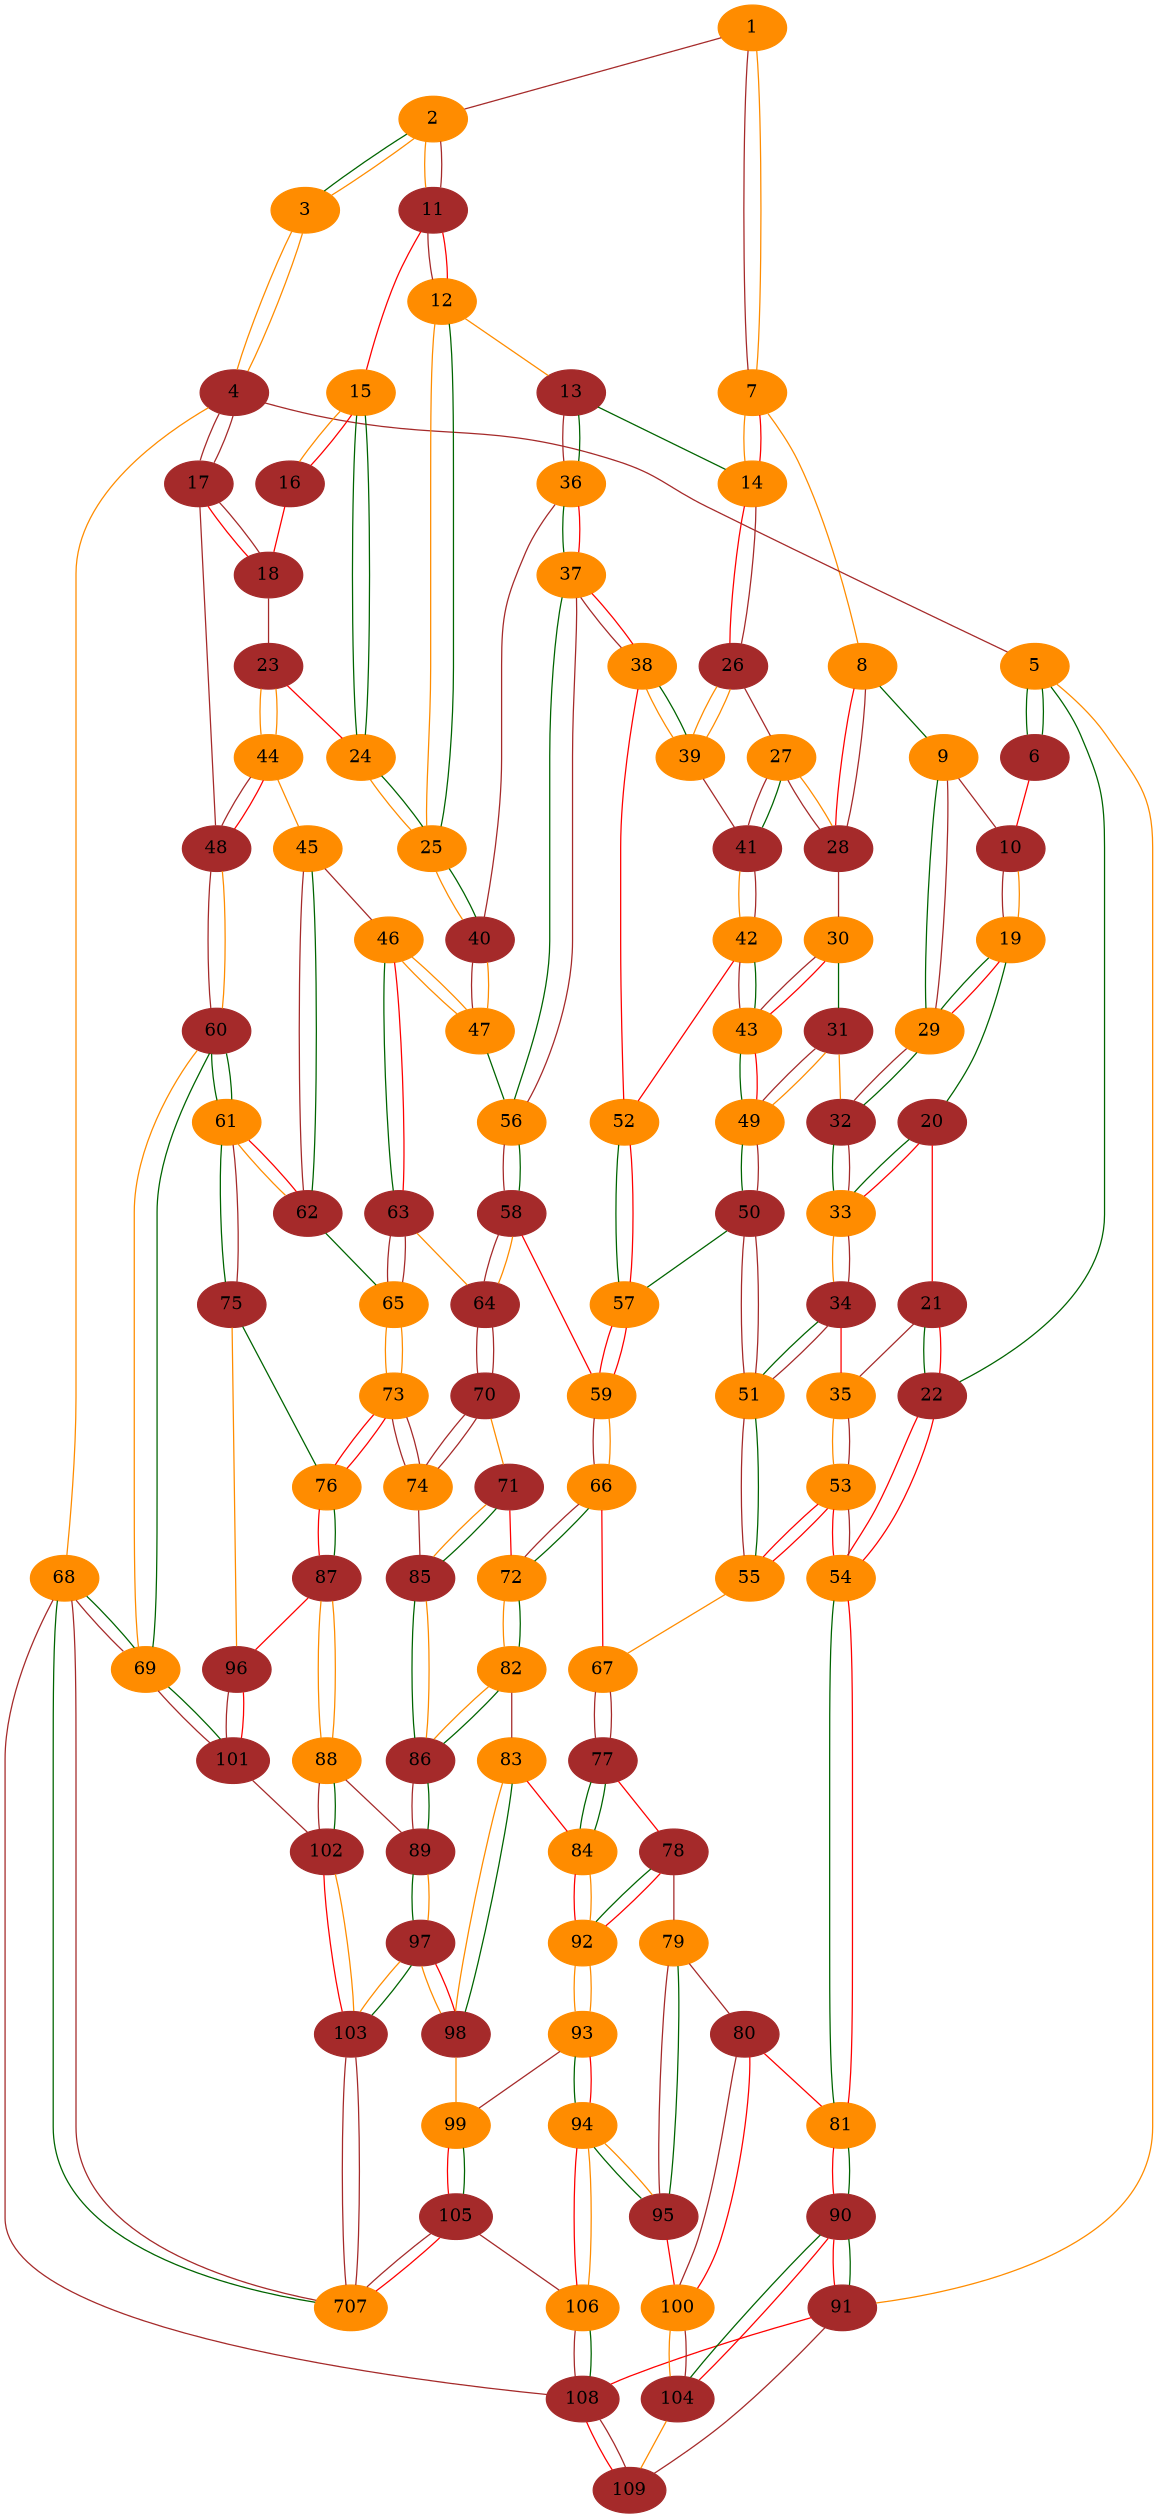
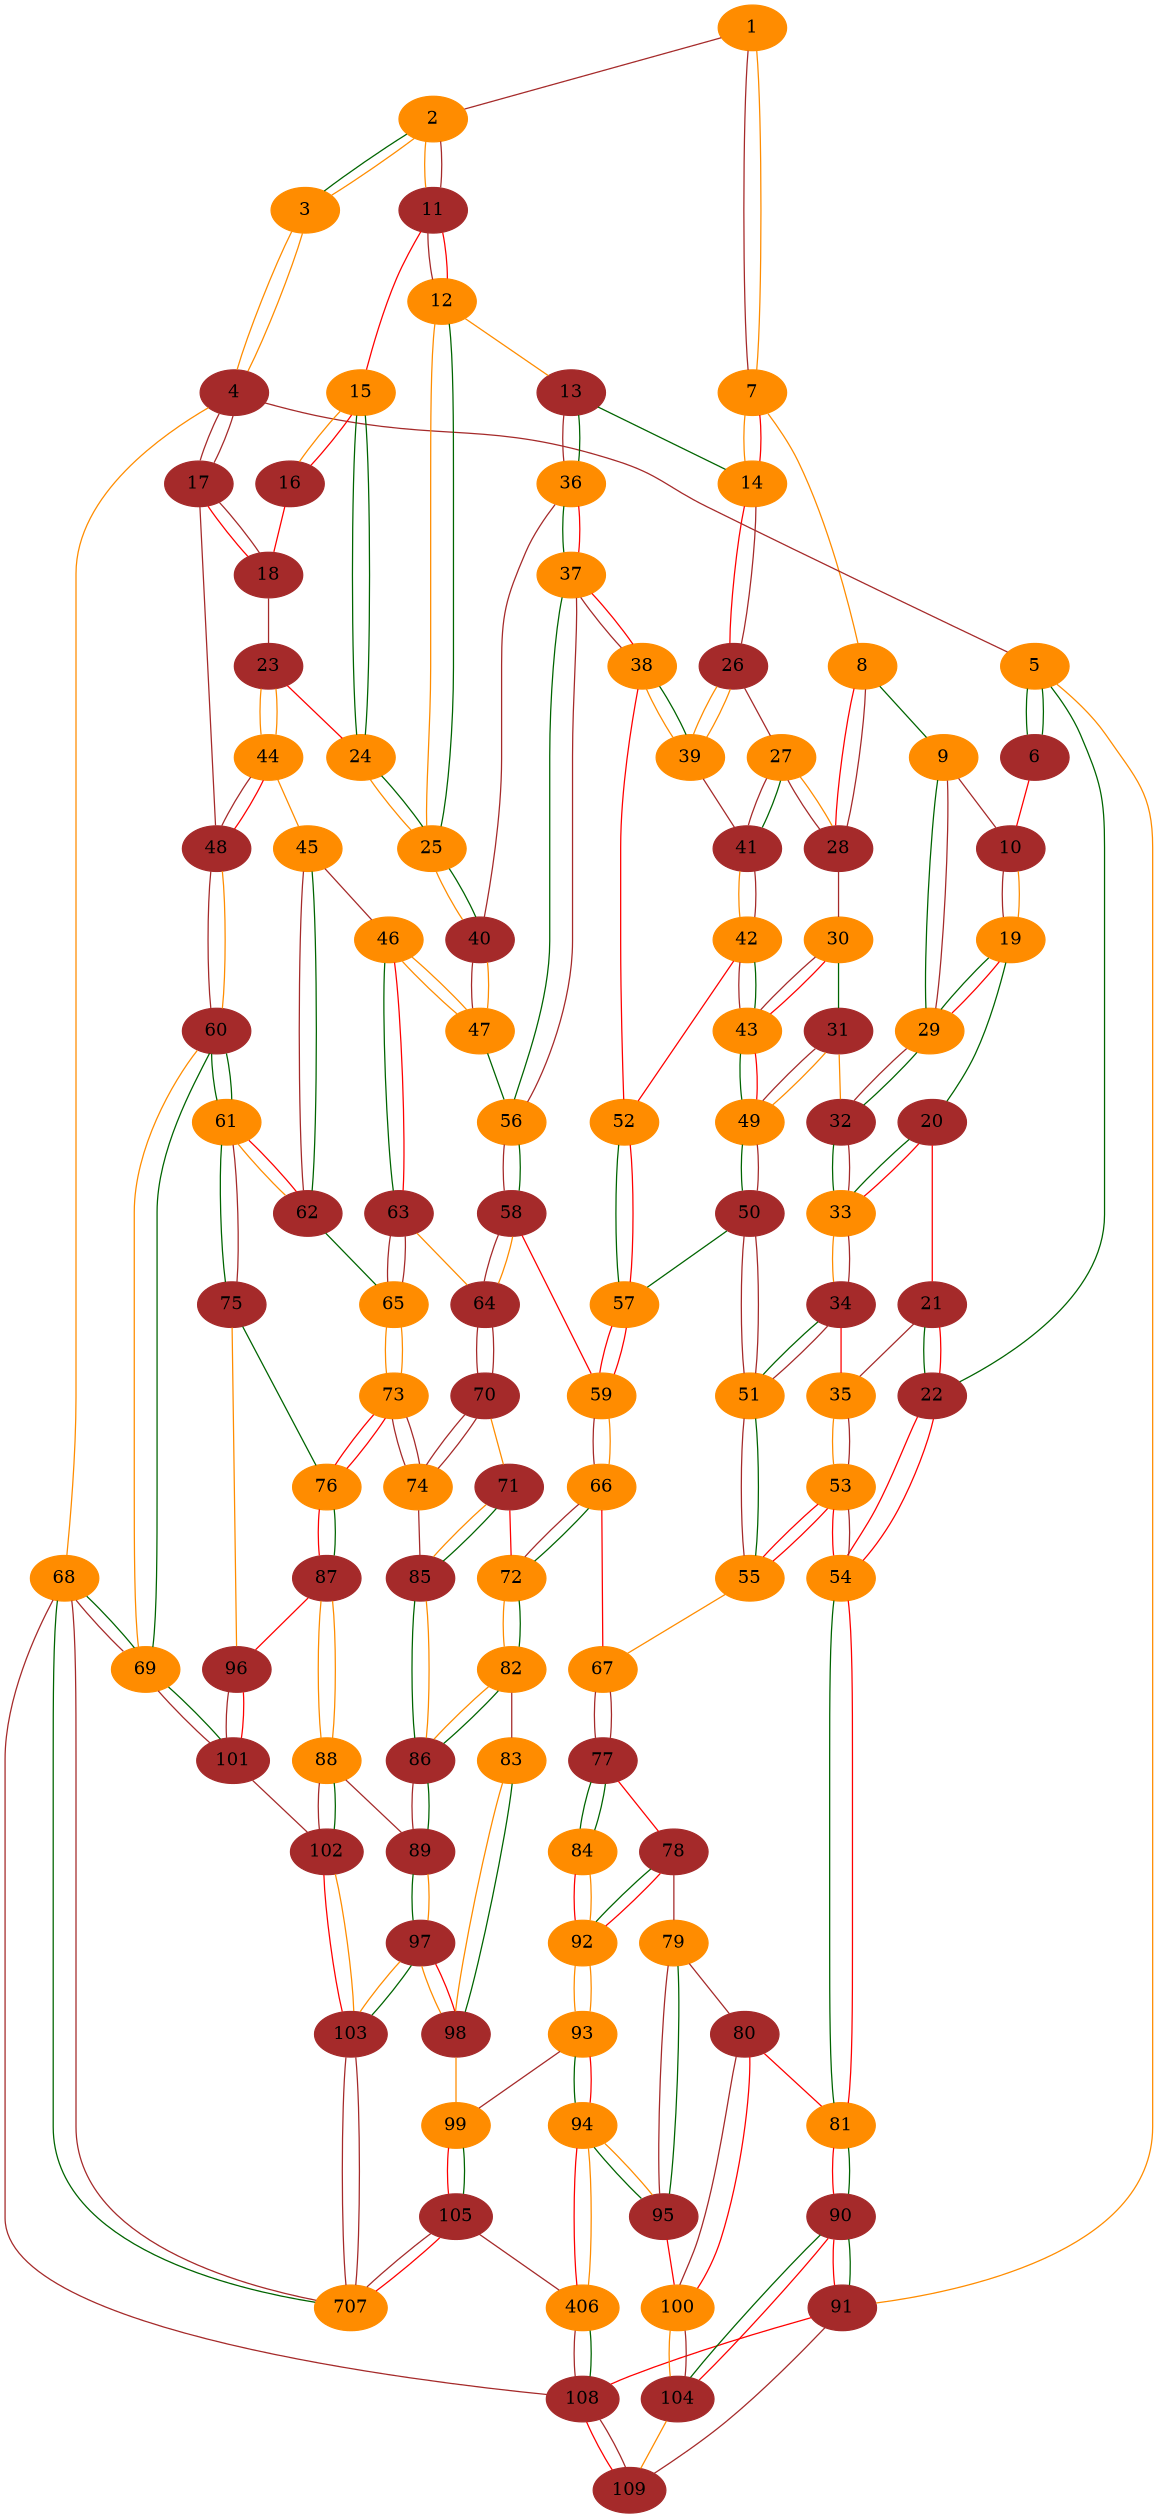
(547, 1806) -> none
(583, 2308) -> (583, 2308)
